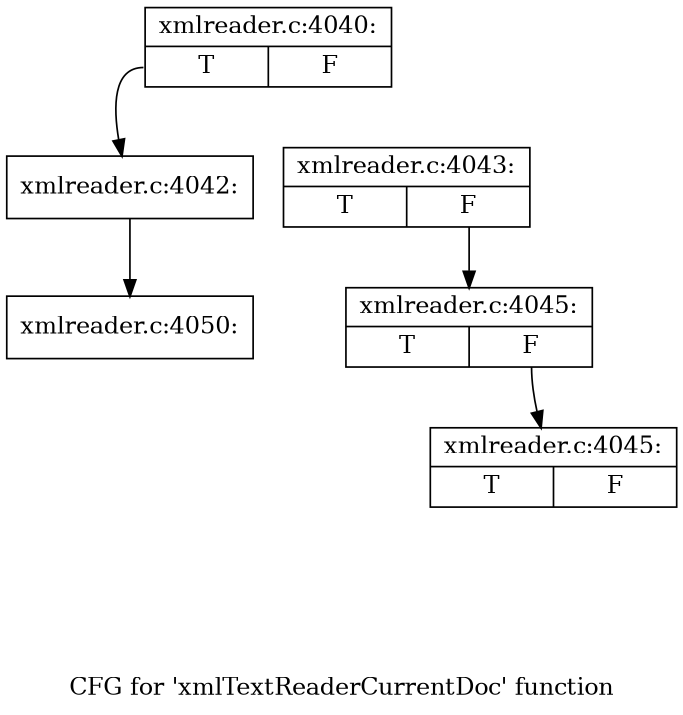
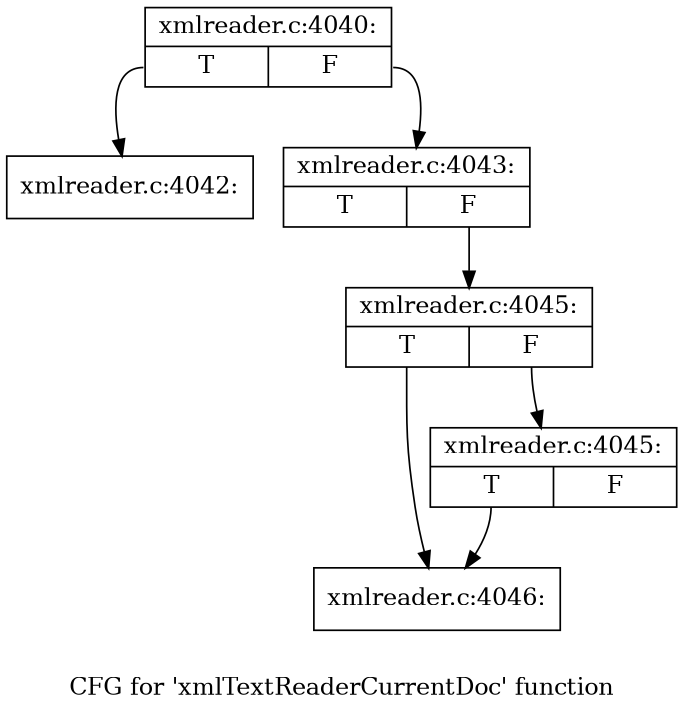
none -> (419, 92)
(130, 327) -> none
none -> (437, 599)
